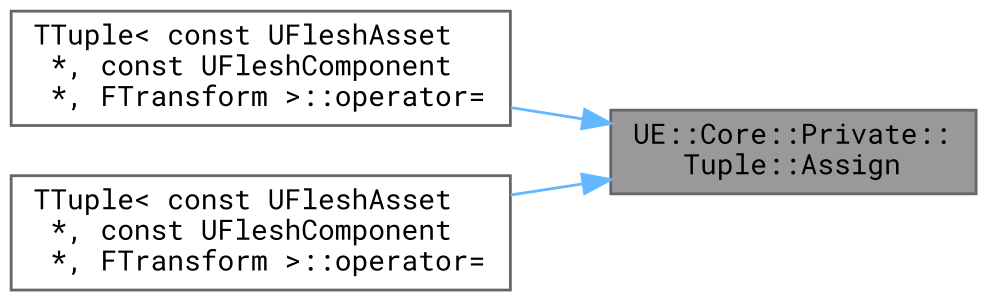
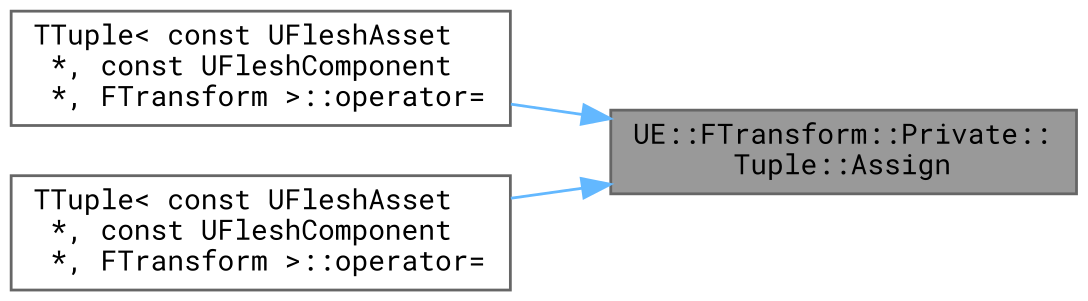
(793, 152) -> (844, 152)
